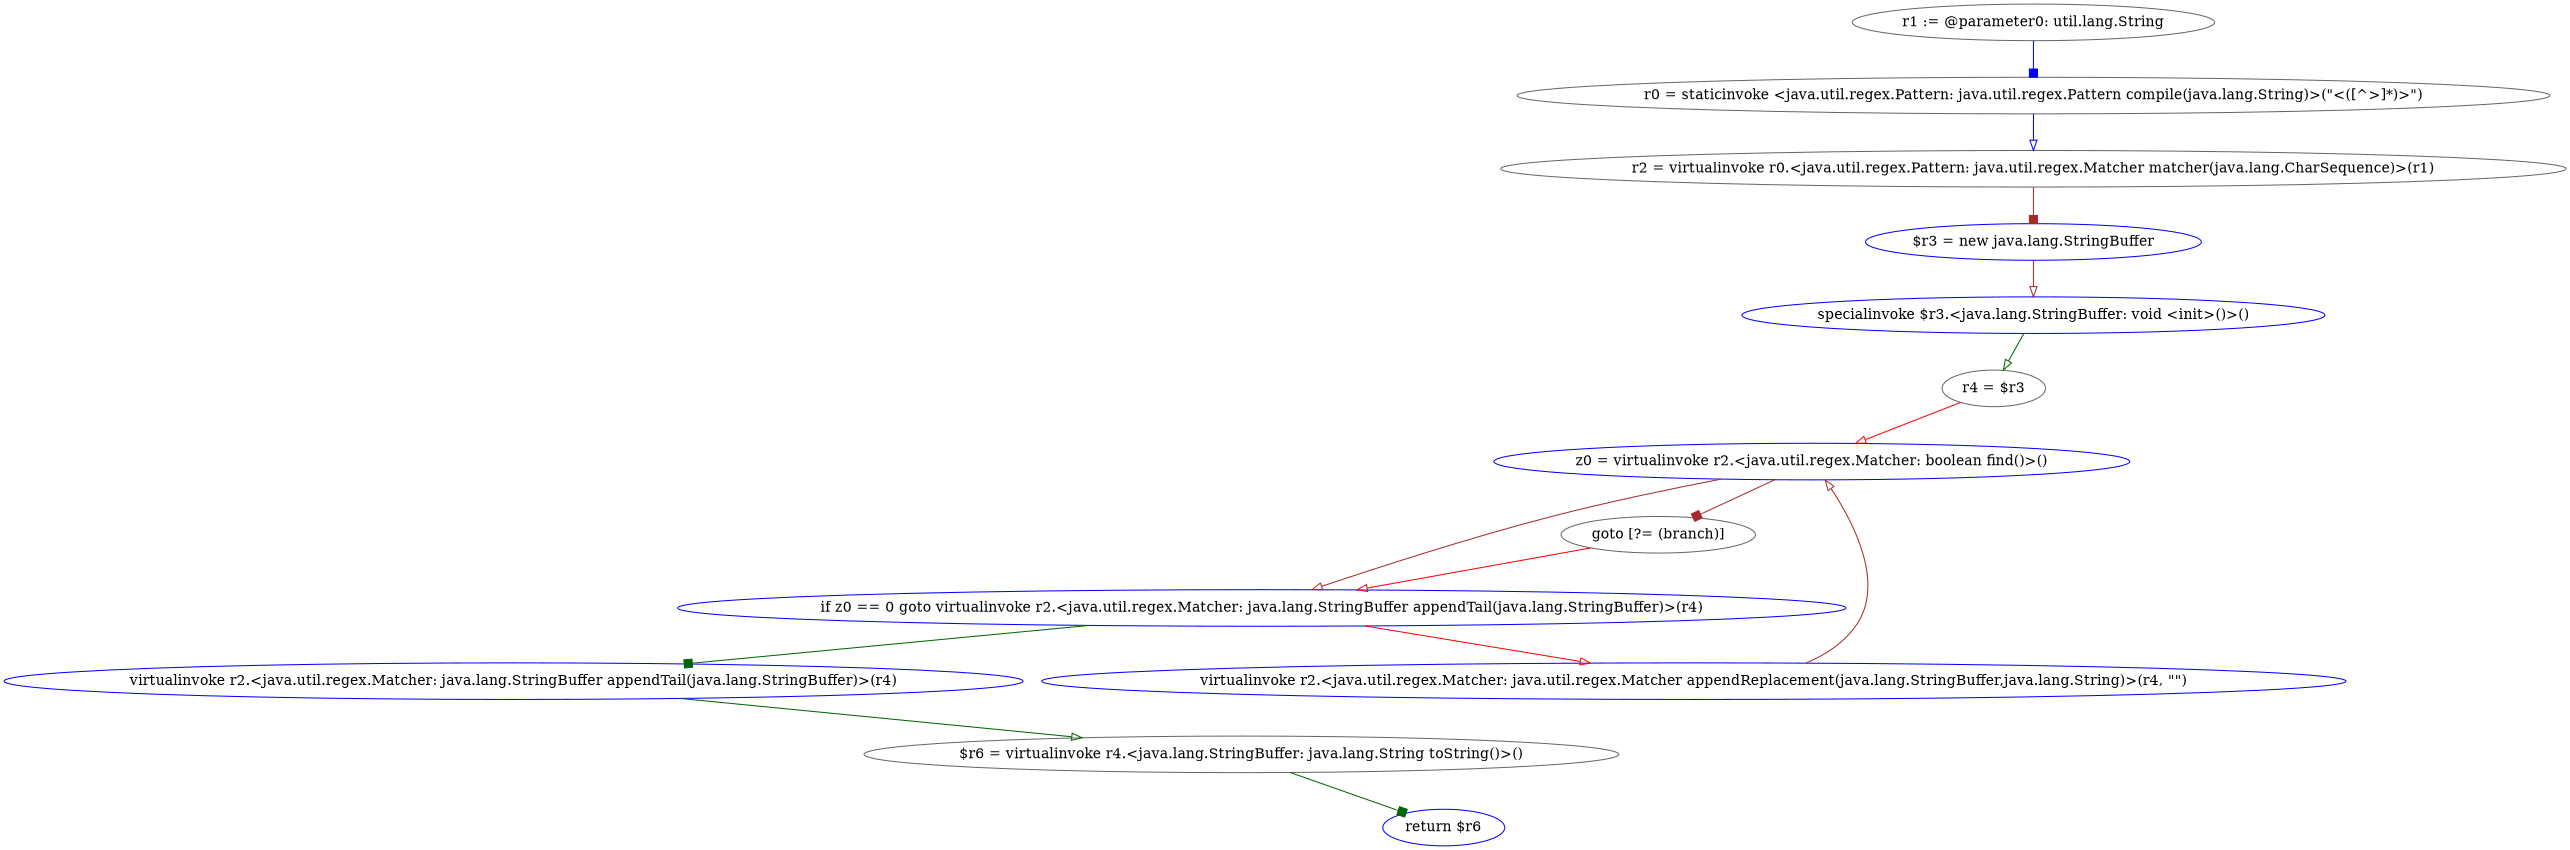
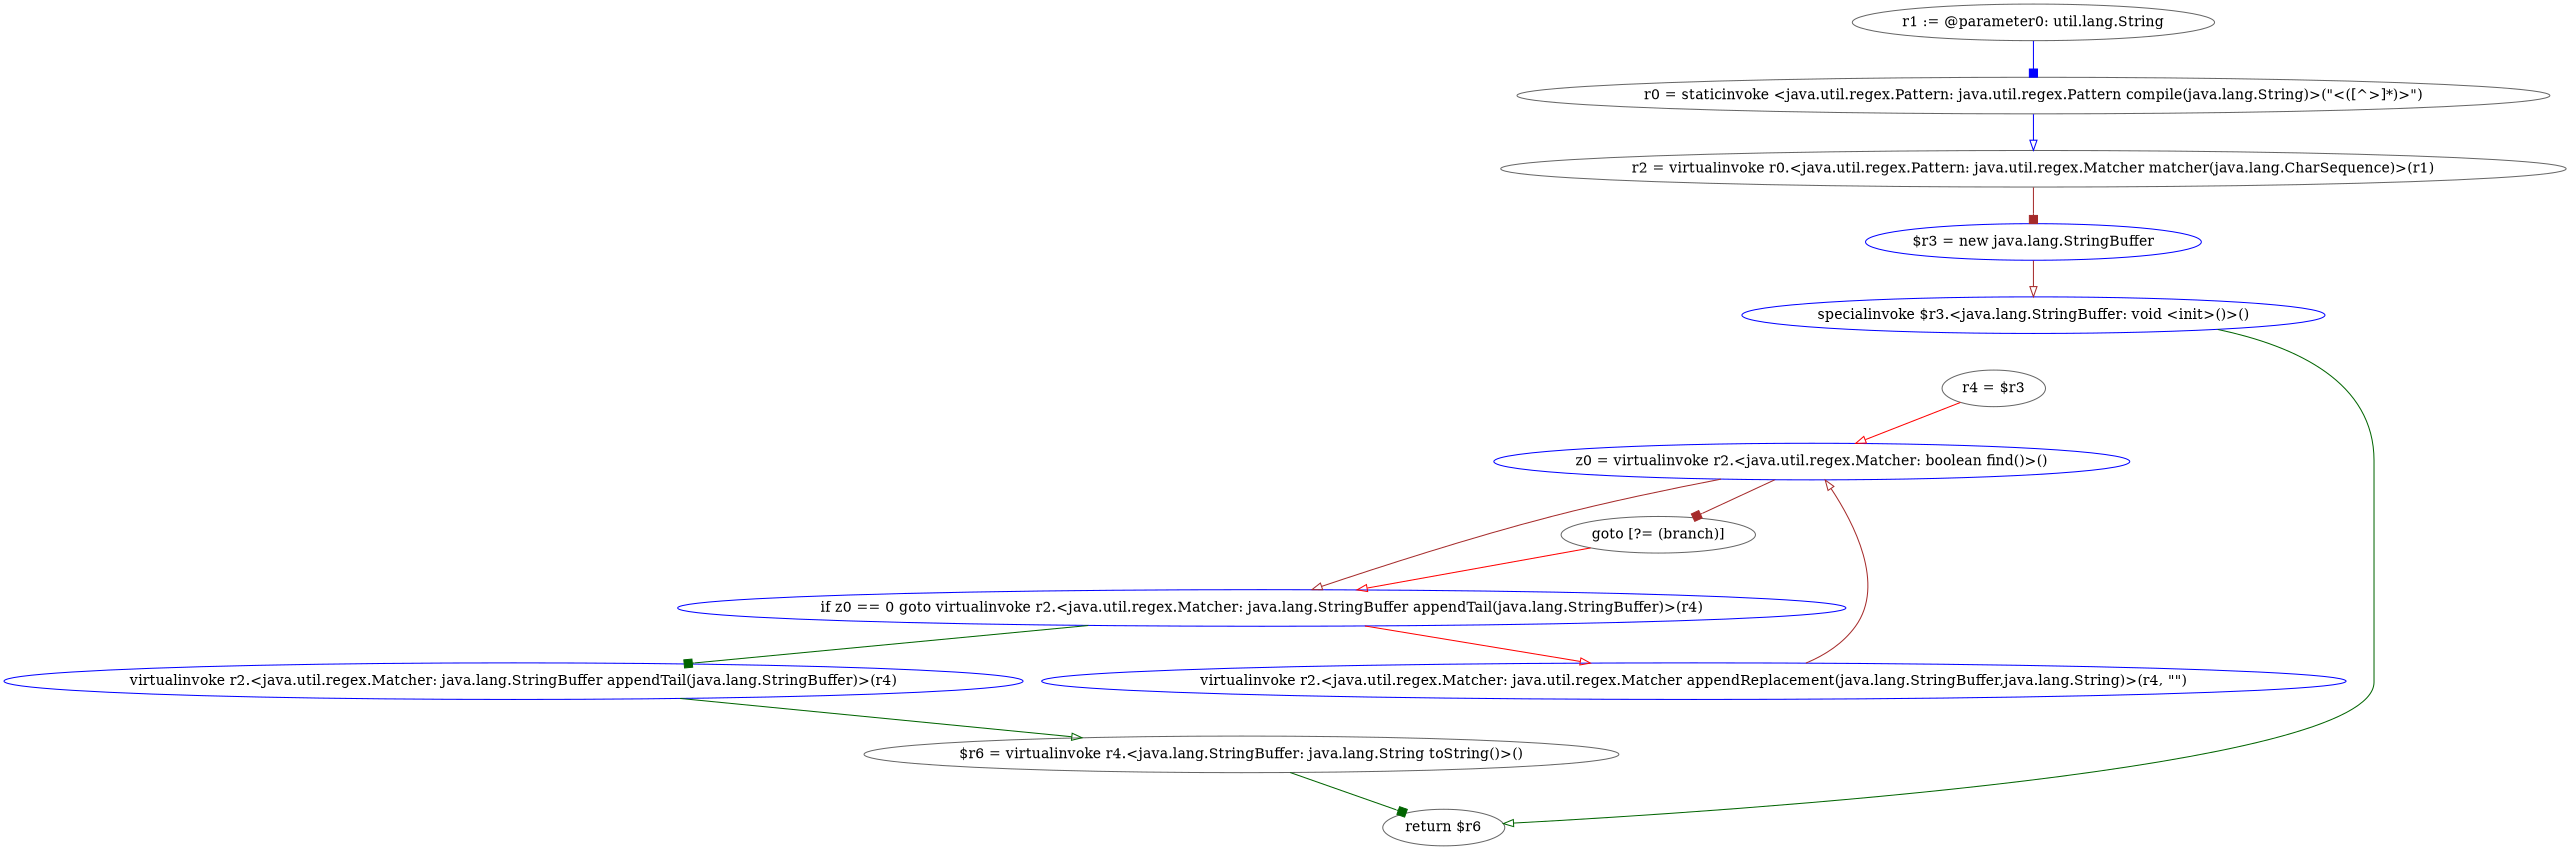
(2016, 347) -> (2174, 759)
(1444, 828) -> (1444, 828)
